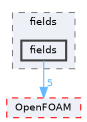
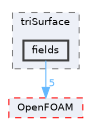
(44, 22) -> (46, 22)
